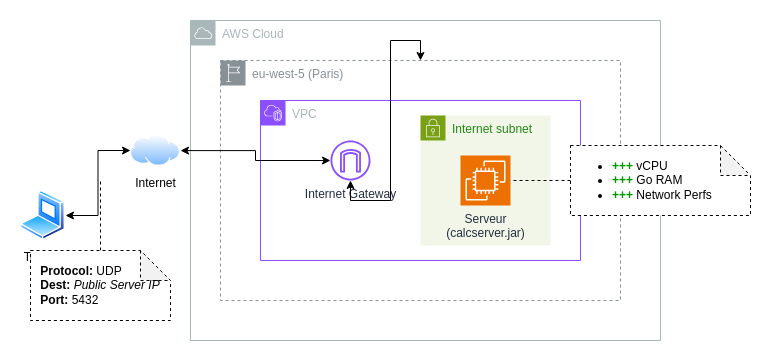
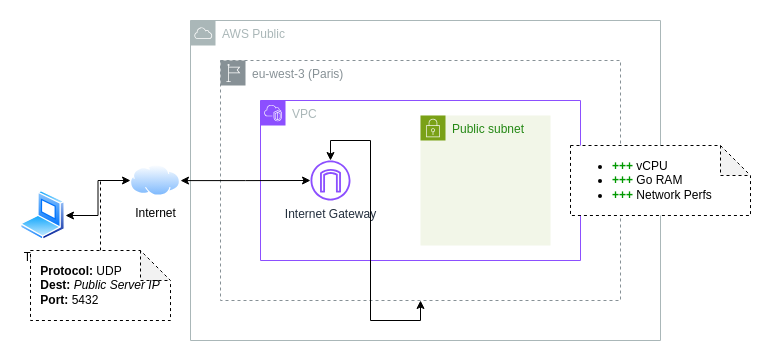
(250, 35) -> (251, 35)
(307, 75) -> (307, 75)
(501, 130) -> (492, 130)
(156, 151) -> (156, 181)
(351, 161) -> (331, 181)
(486, 181) -> none
(541, 181) -> none
